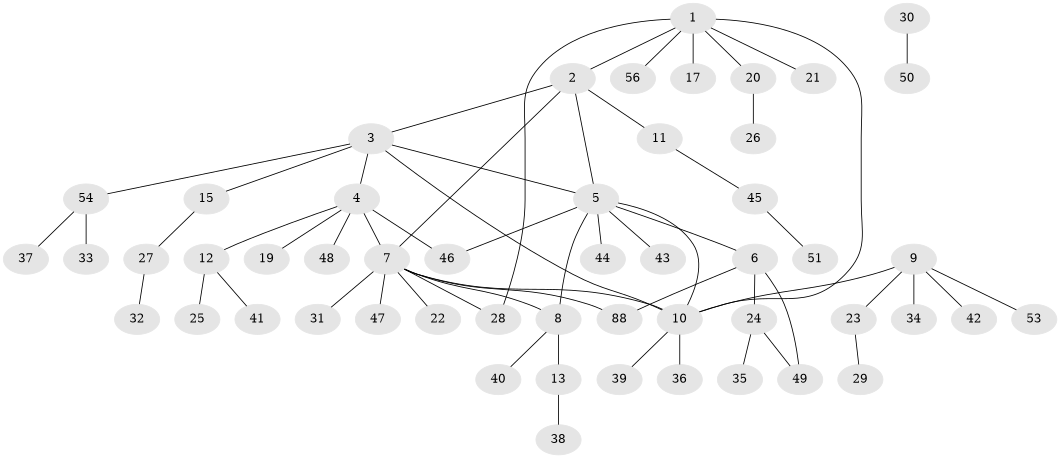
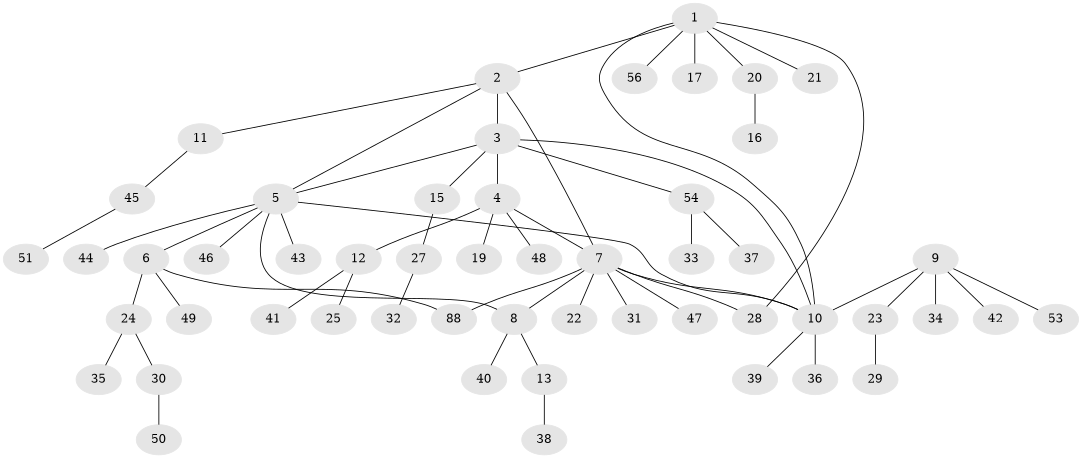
(753, 139) -> (755, 139)
(402, 229) -> none
(777, 350) -> (144, 350)
